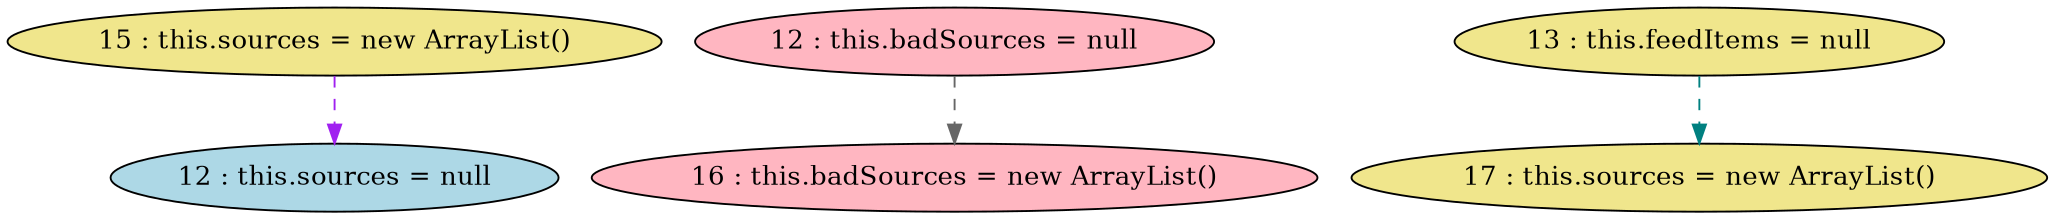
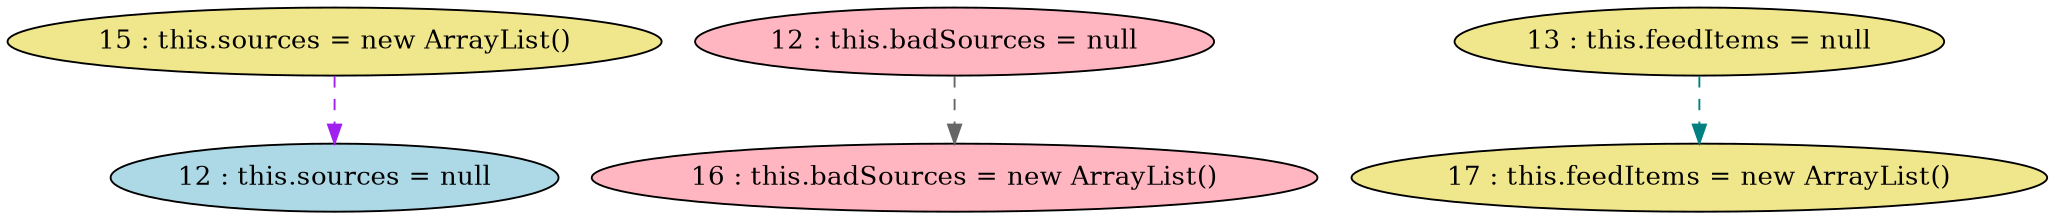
(1699, 178) -> (1699, 178)
